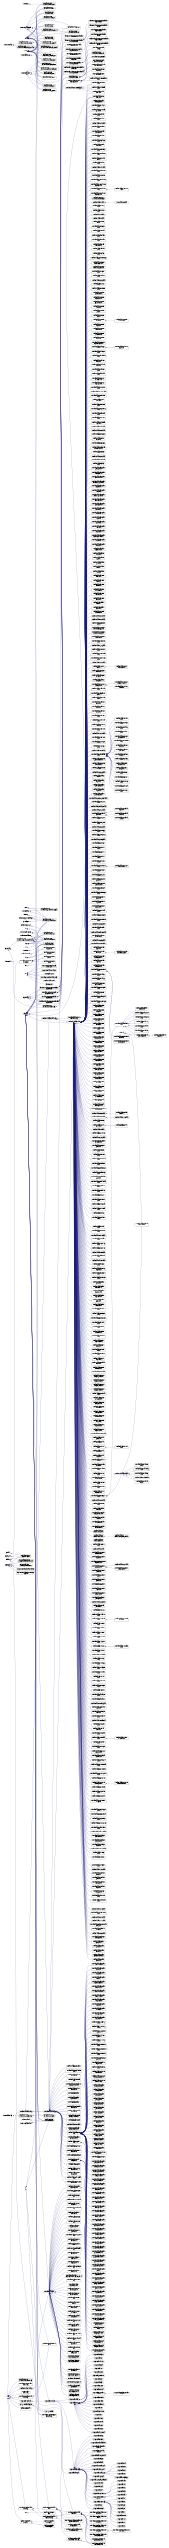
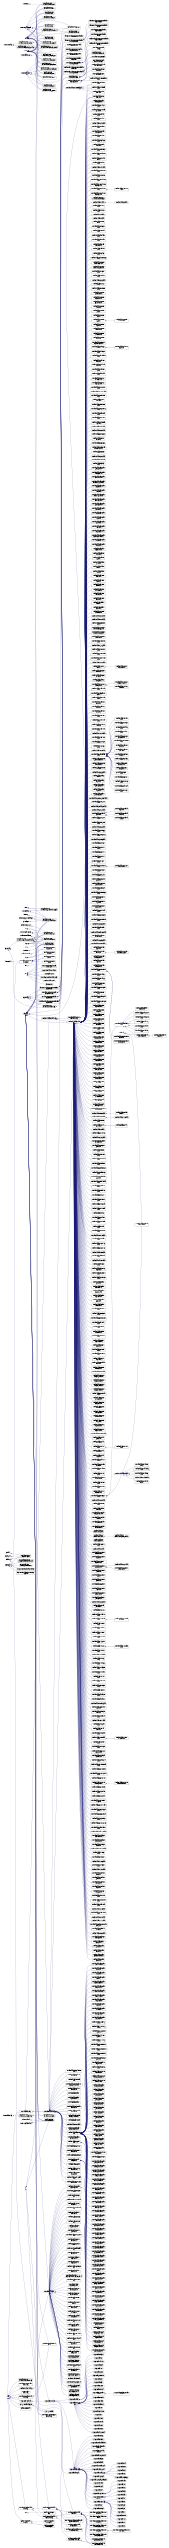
(122, 203) -> (122, 203)
(98, 321) -> (98, 321)
(122, 773) -> (122, 773)
(98, 862) -> (98, 862)
none -> (98, 1223)
(98, 1562) -> (98, 1562)
(98, 1721) -> (98, 1721)
none -> (98, 1806)
none -> (98, 1862)
none -> (98, 1905)
(74, 2067) -> none
(26, 2112) -> (26, 2112)
none -> (74, 2366)
